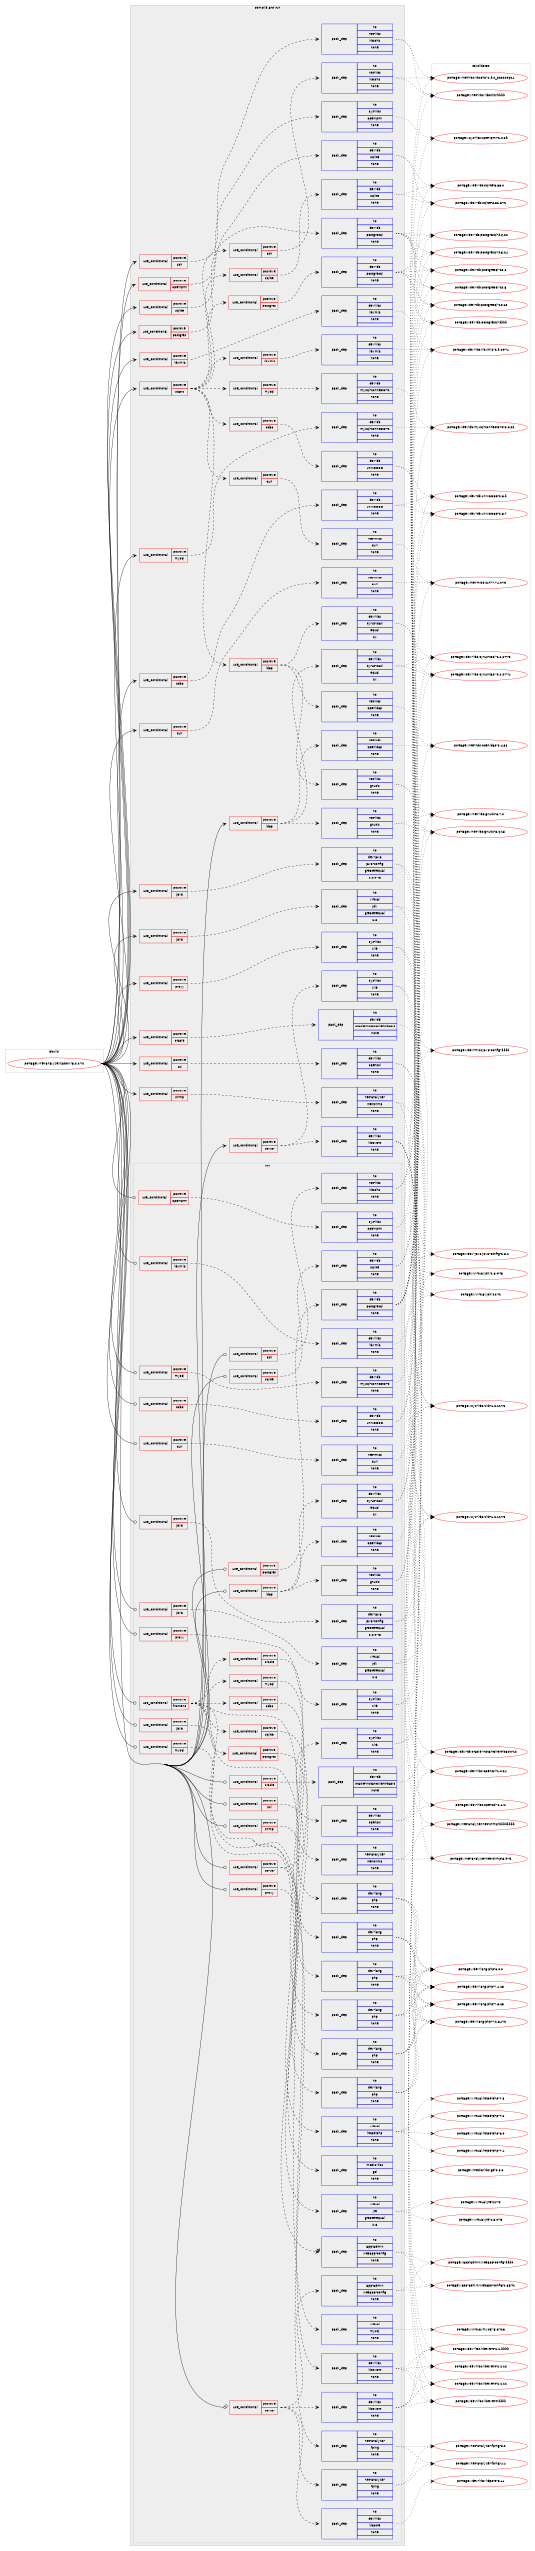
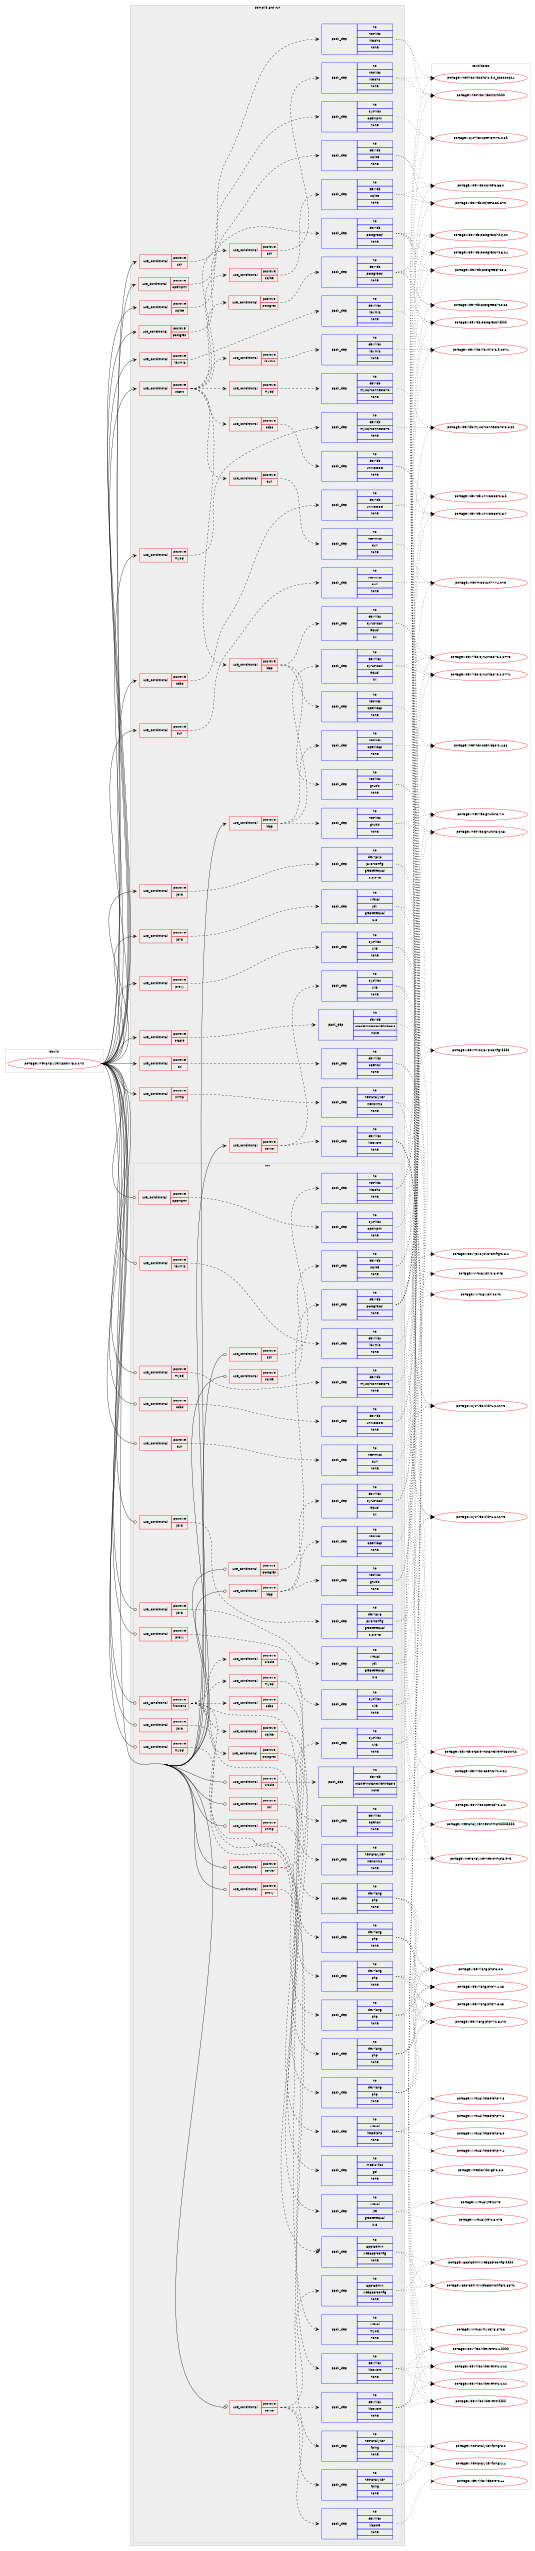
(481, 288) -> none
